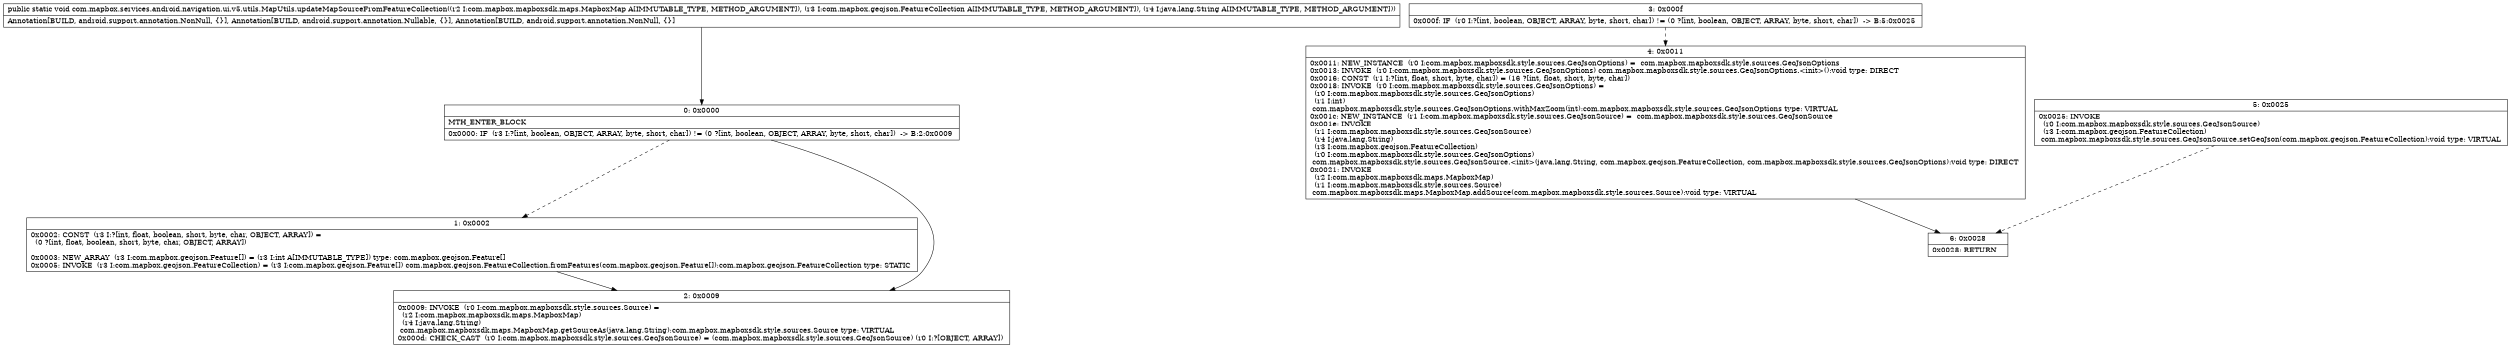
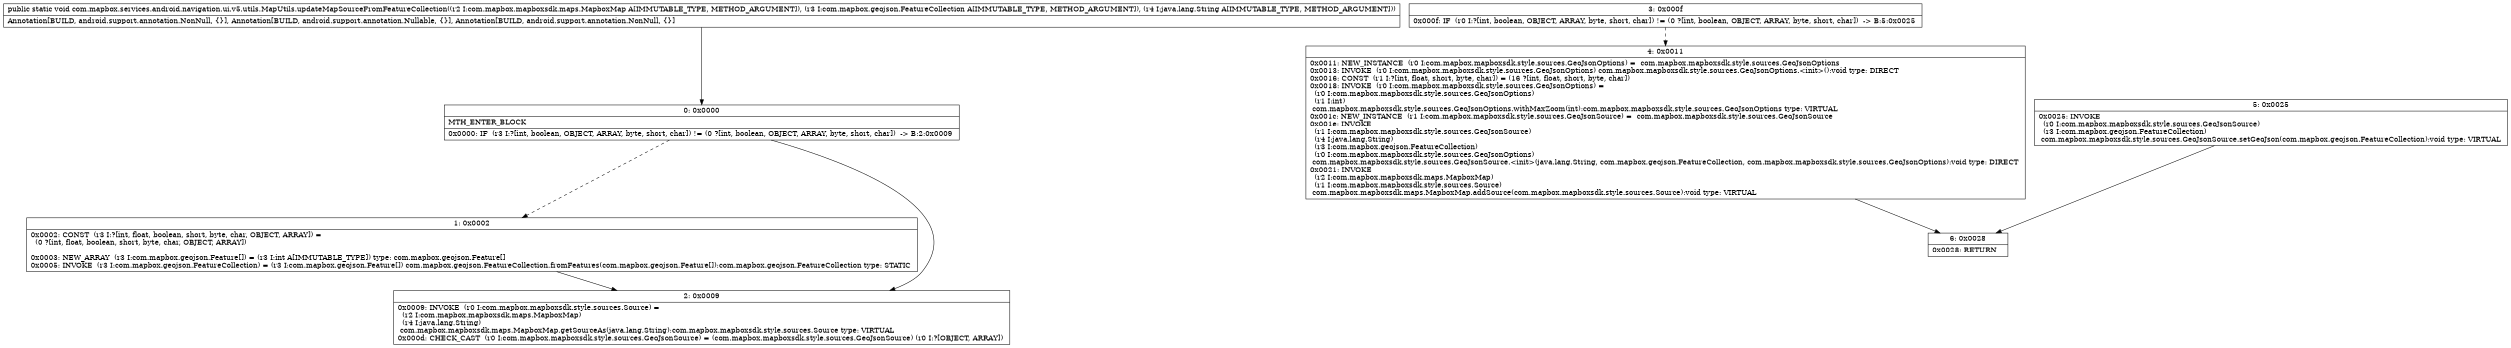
(2108, 188) -> (2108, 188)
